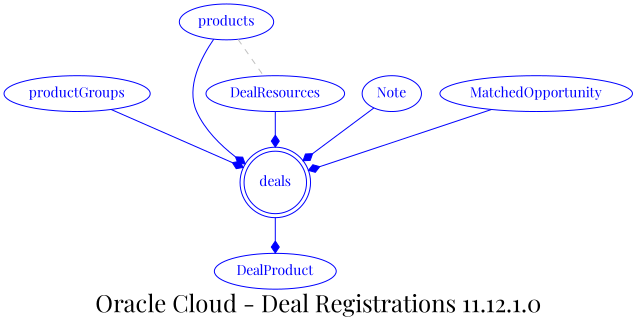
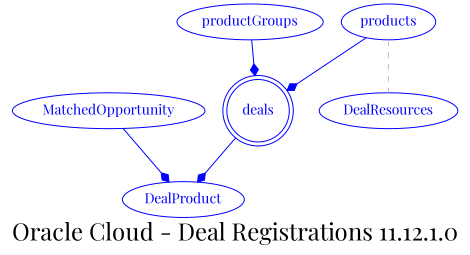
(392, 94) -> none
(275, 123) -> none
(406, 138) -> (142, 151)
